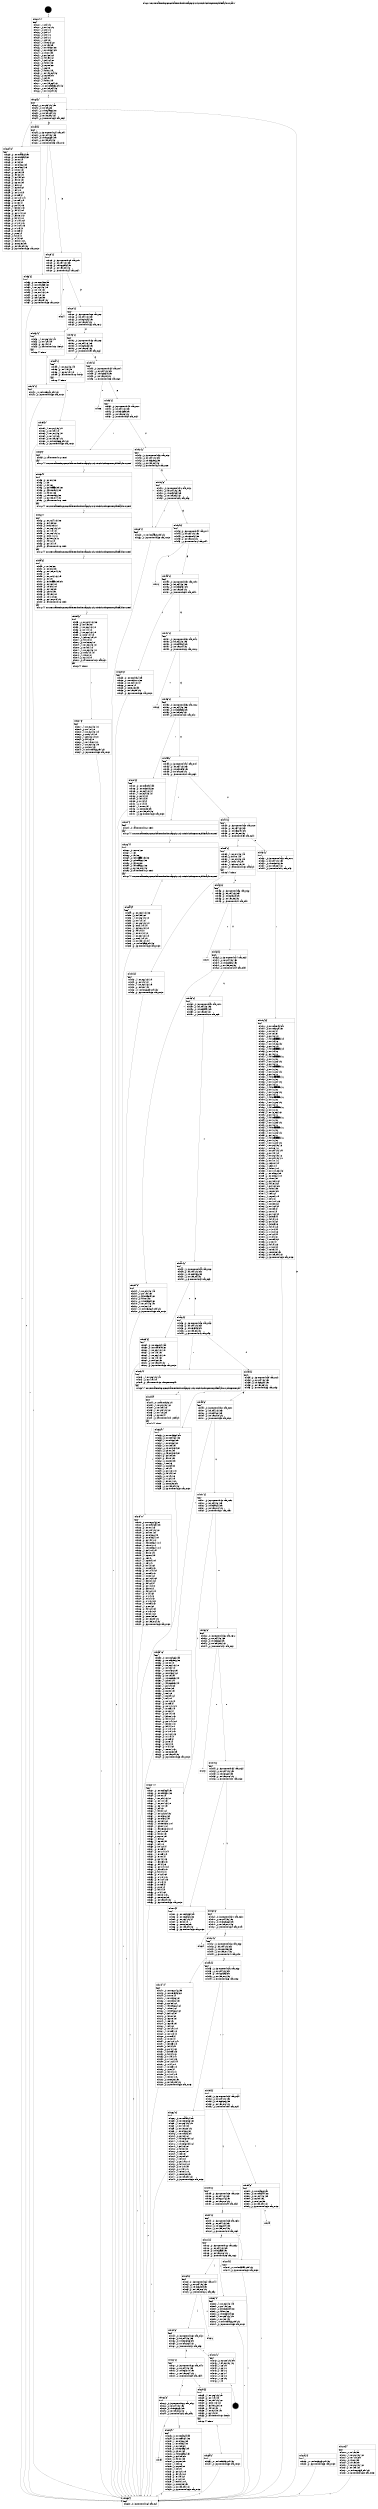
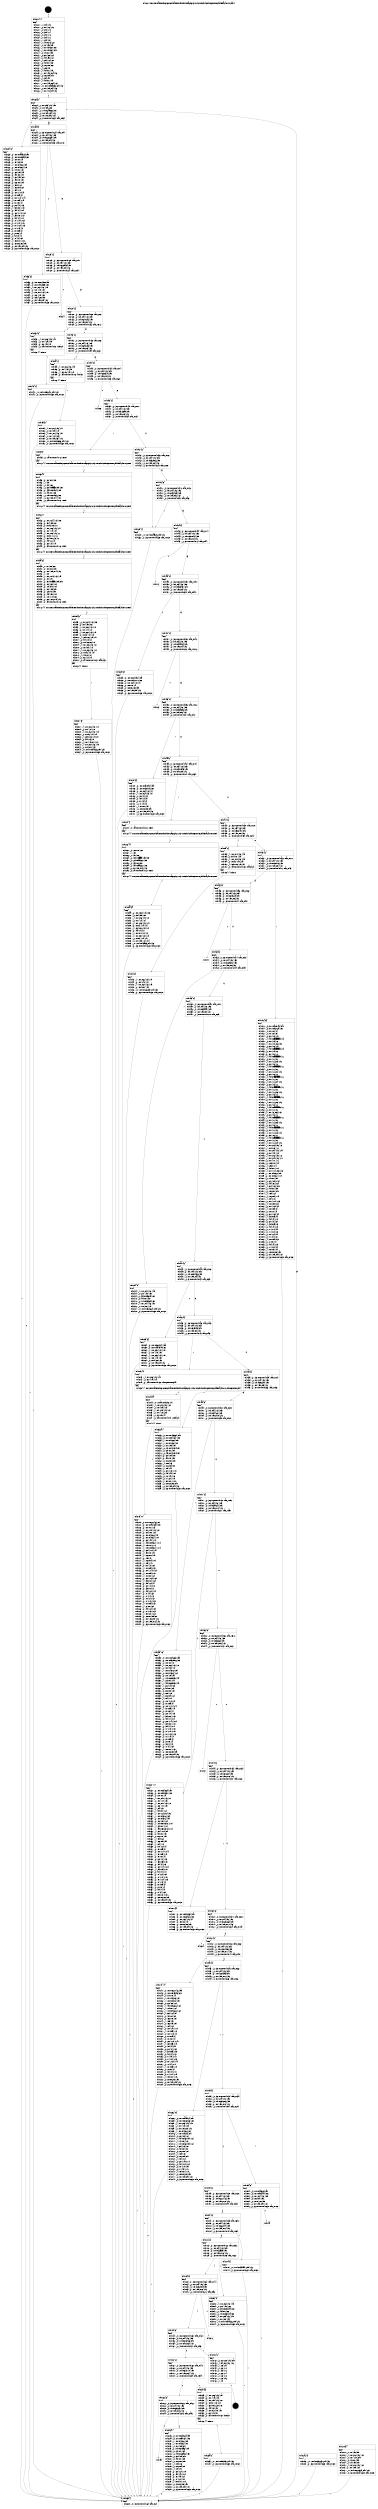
(235, 879) -> (258, 877)
